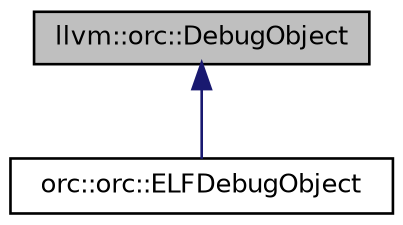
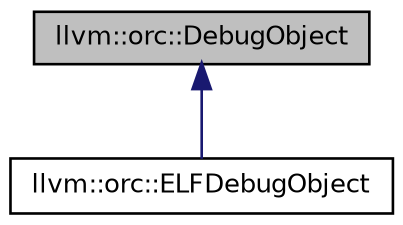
(202, 186) -> (202, 186)
